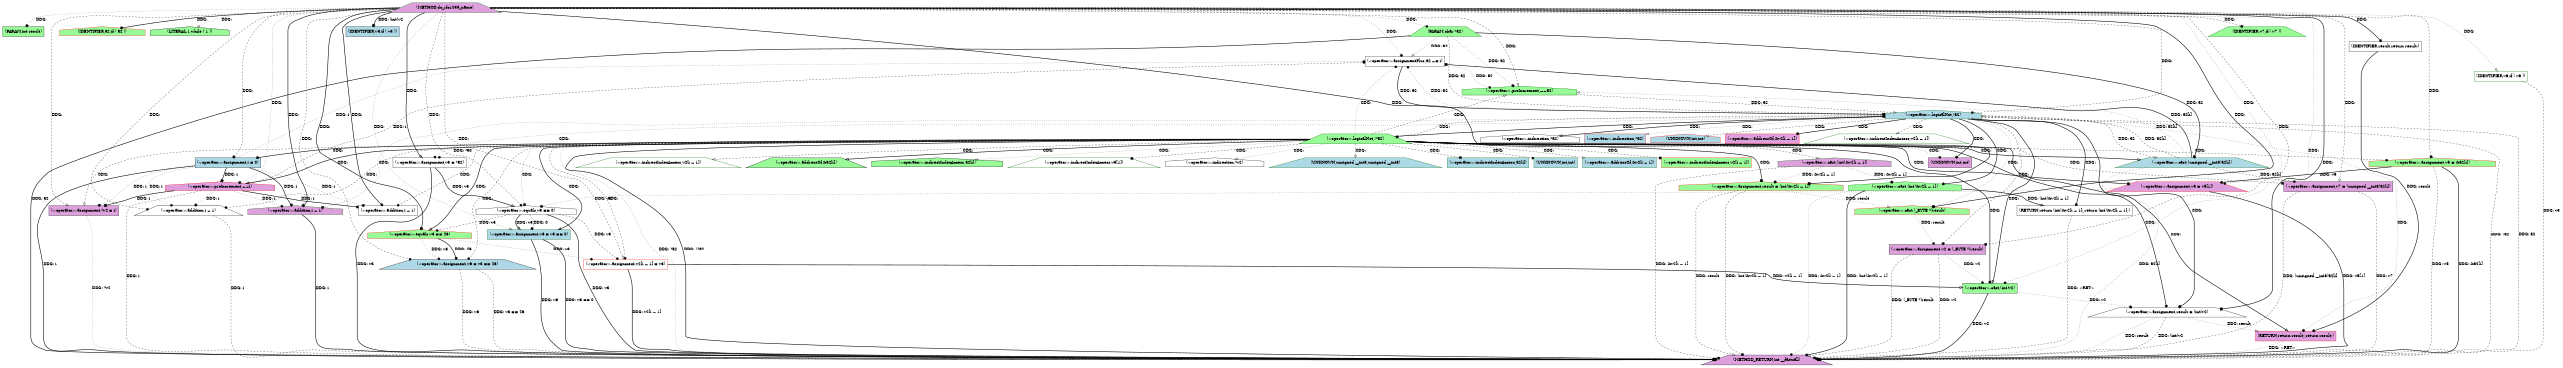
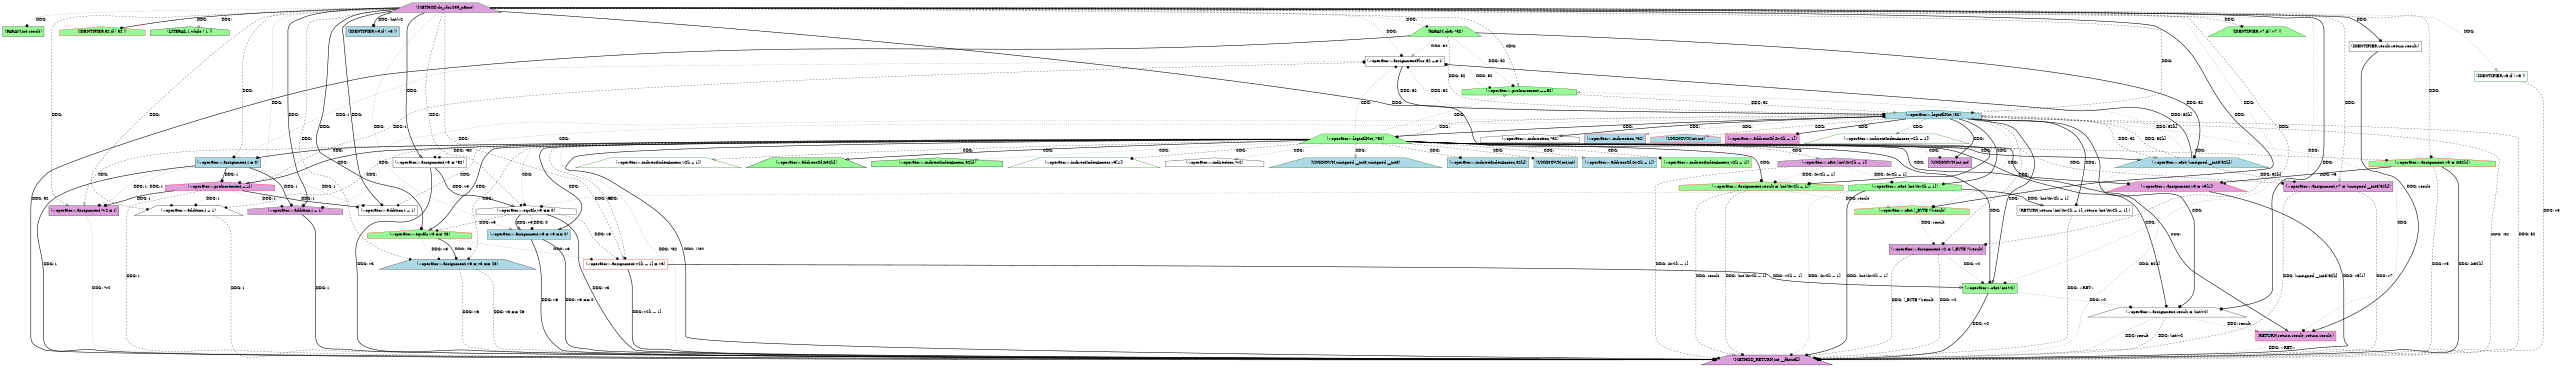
(1512, 46) -> (1512, 46)
(1438, 115) -> (1438, 115)
